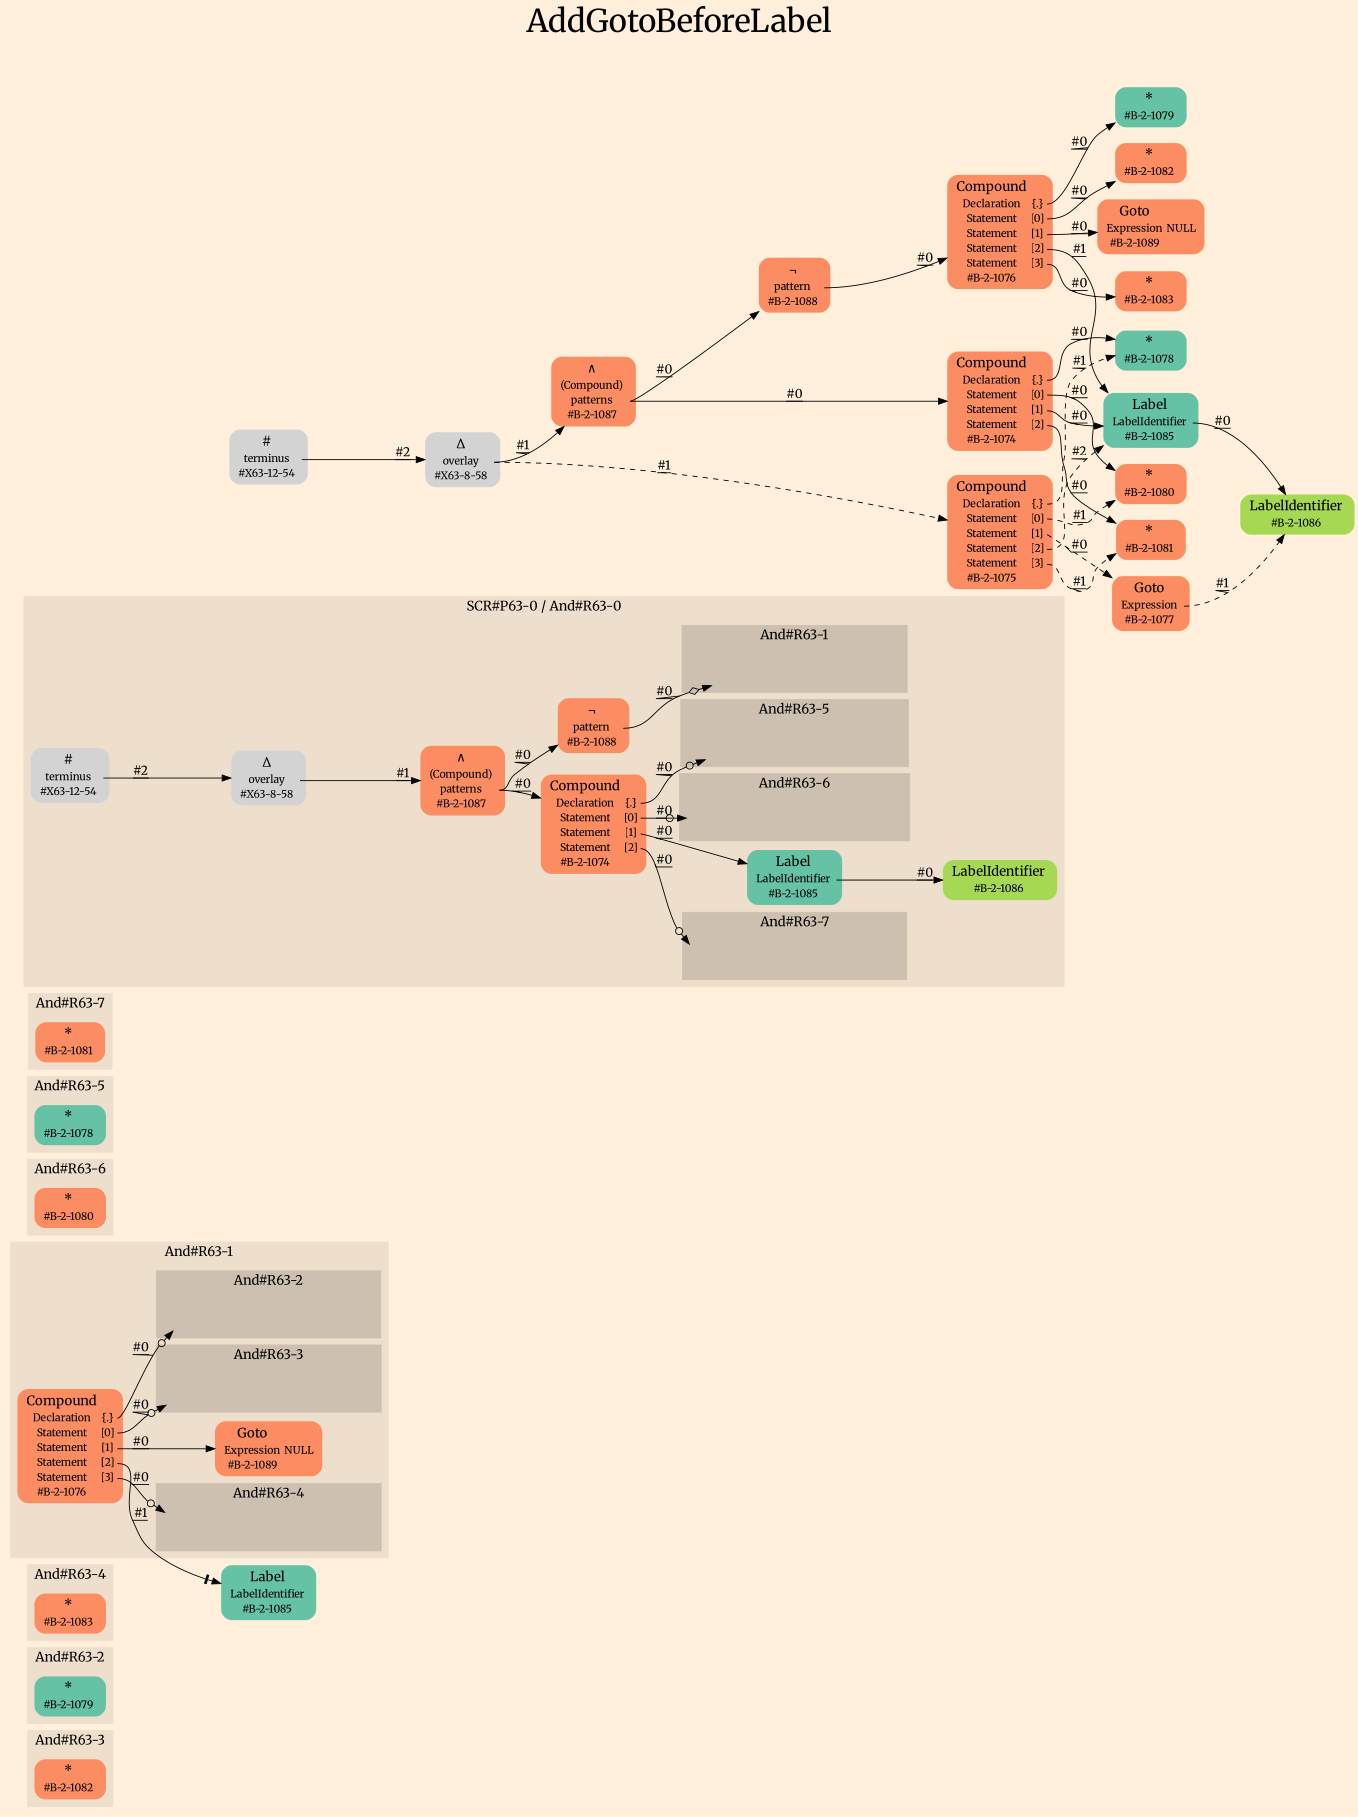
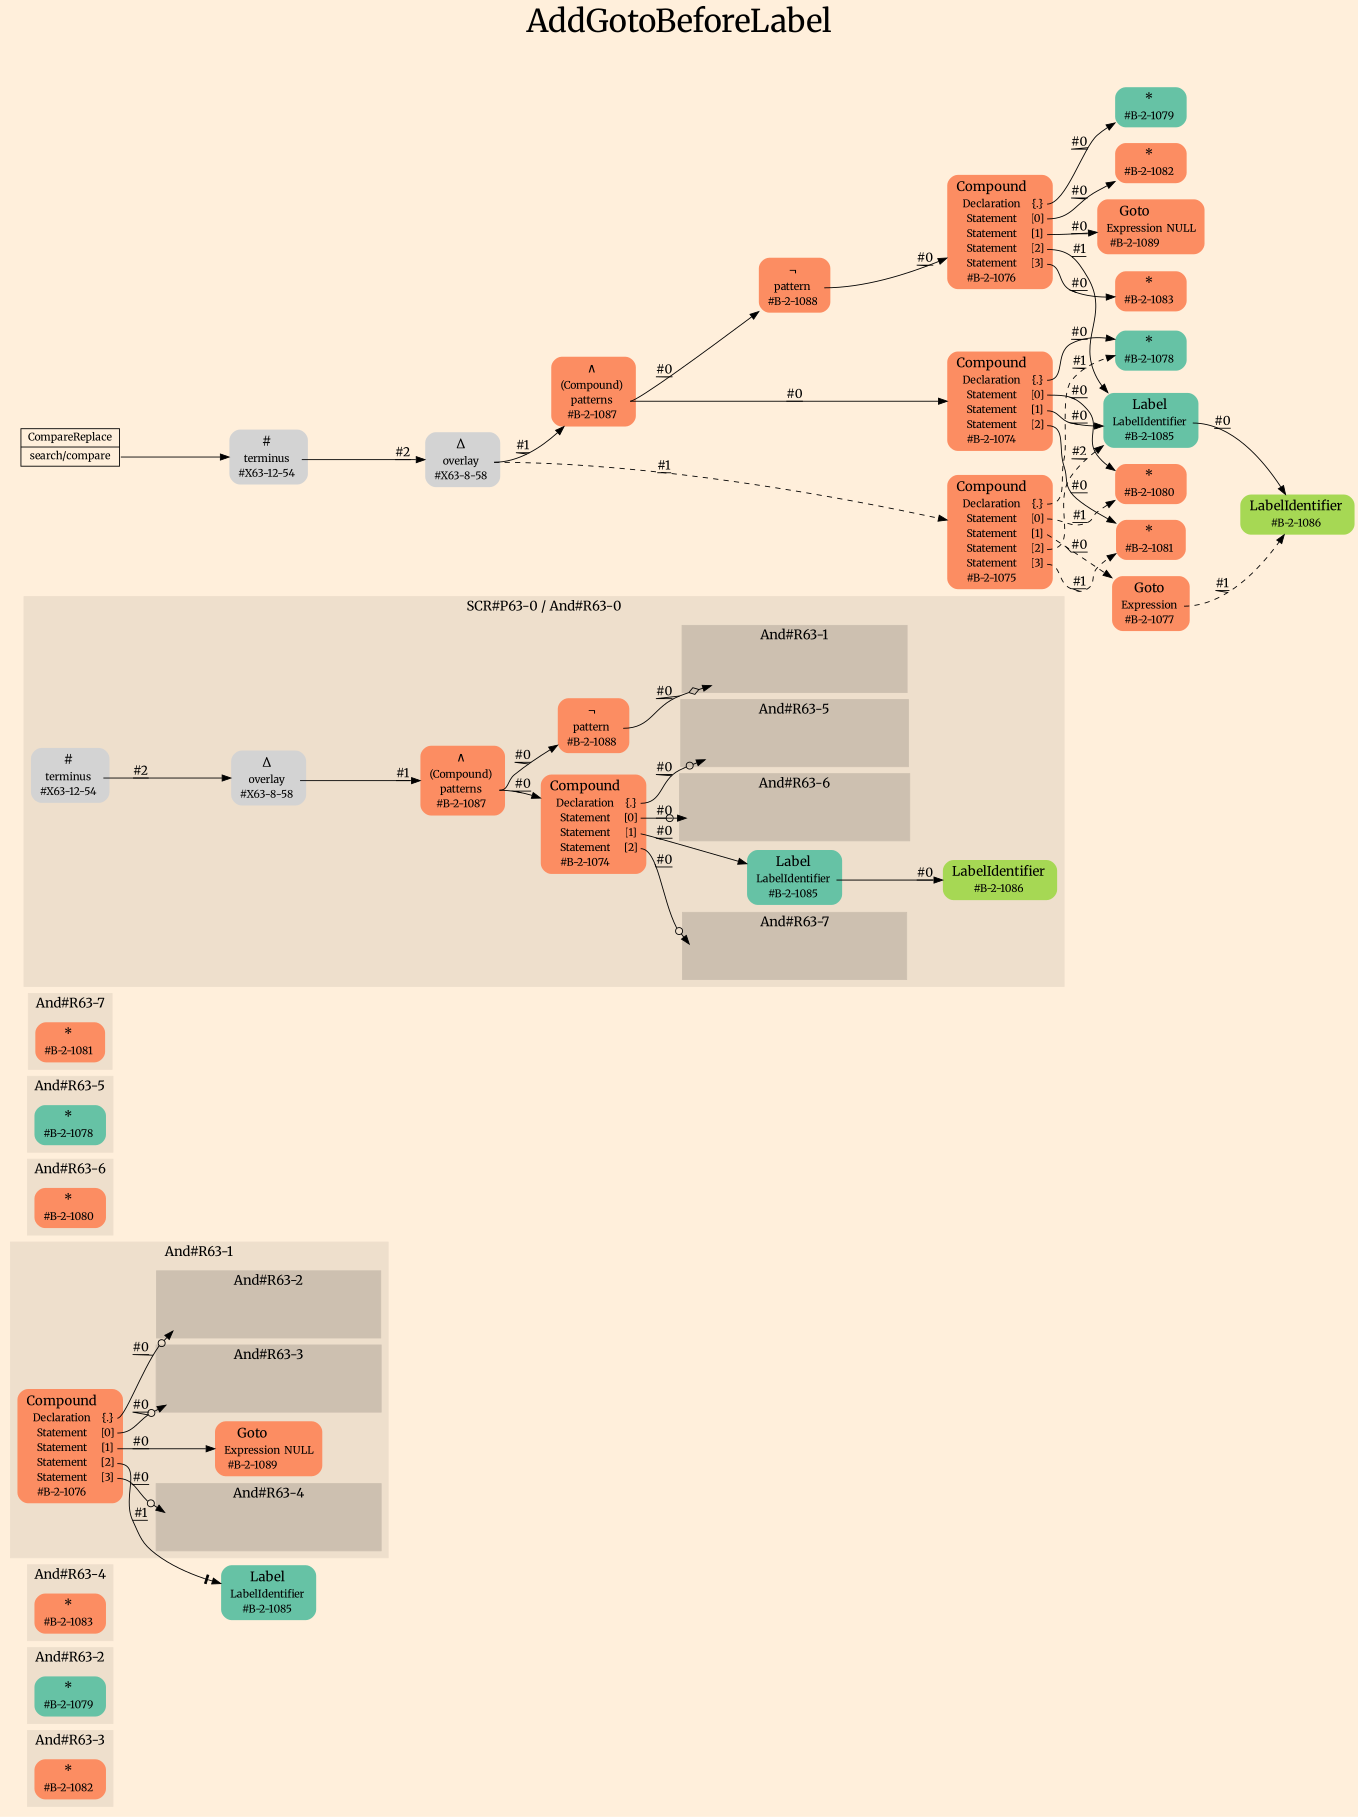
none -> (70, 447)
